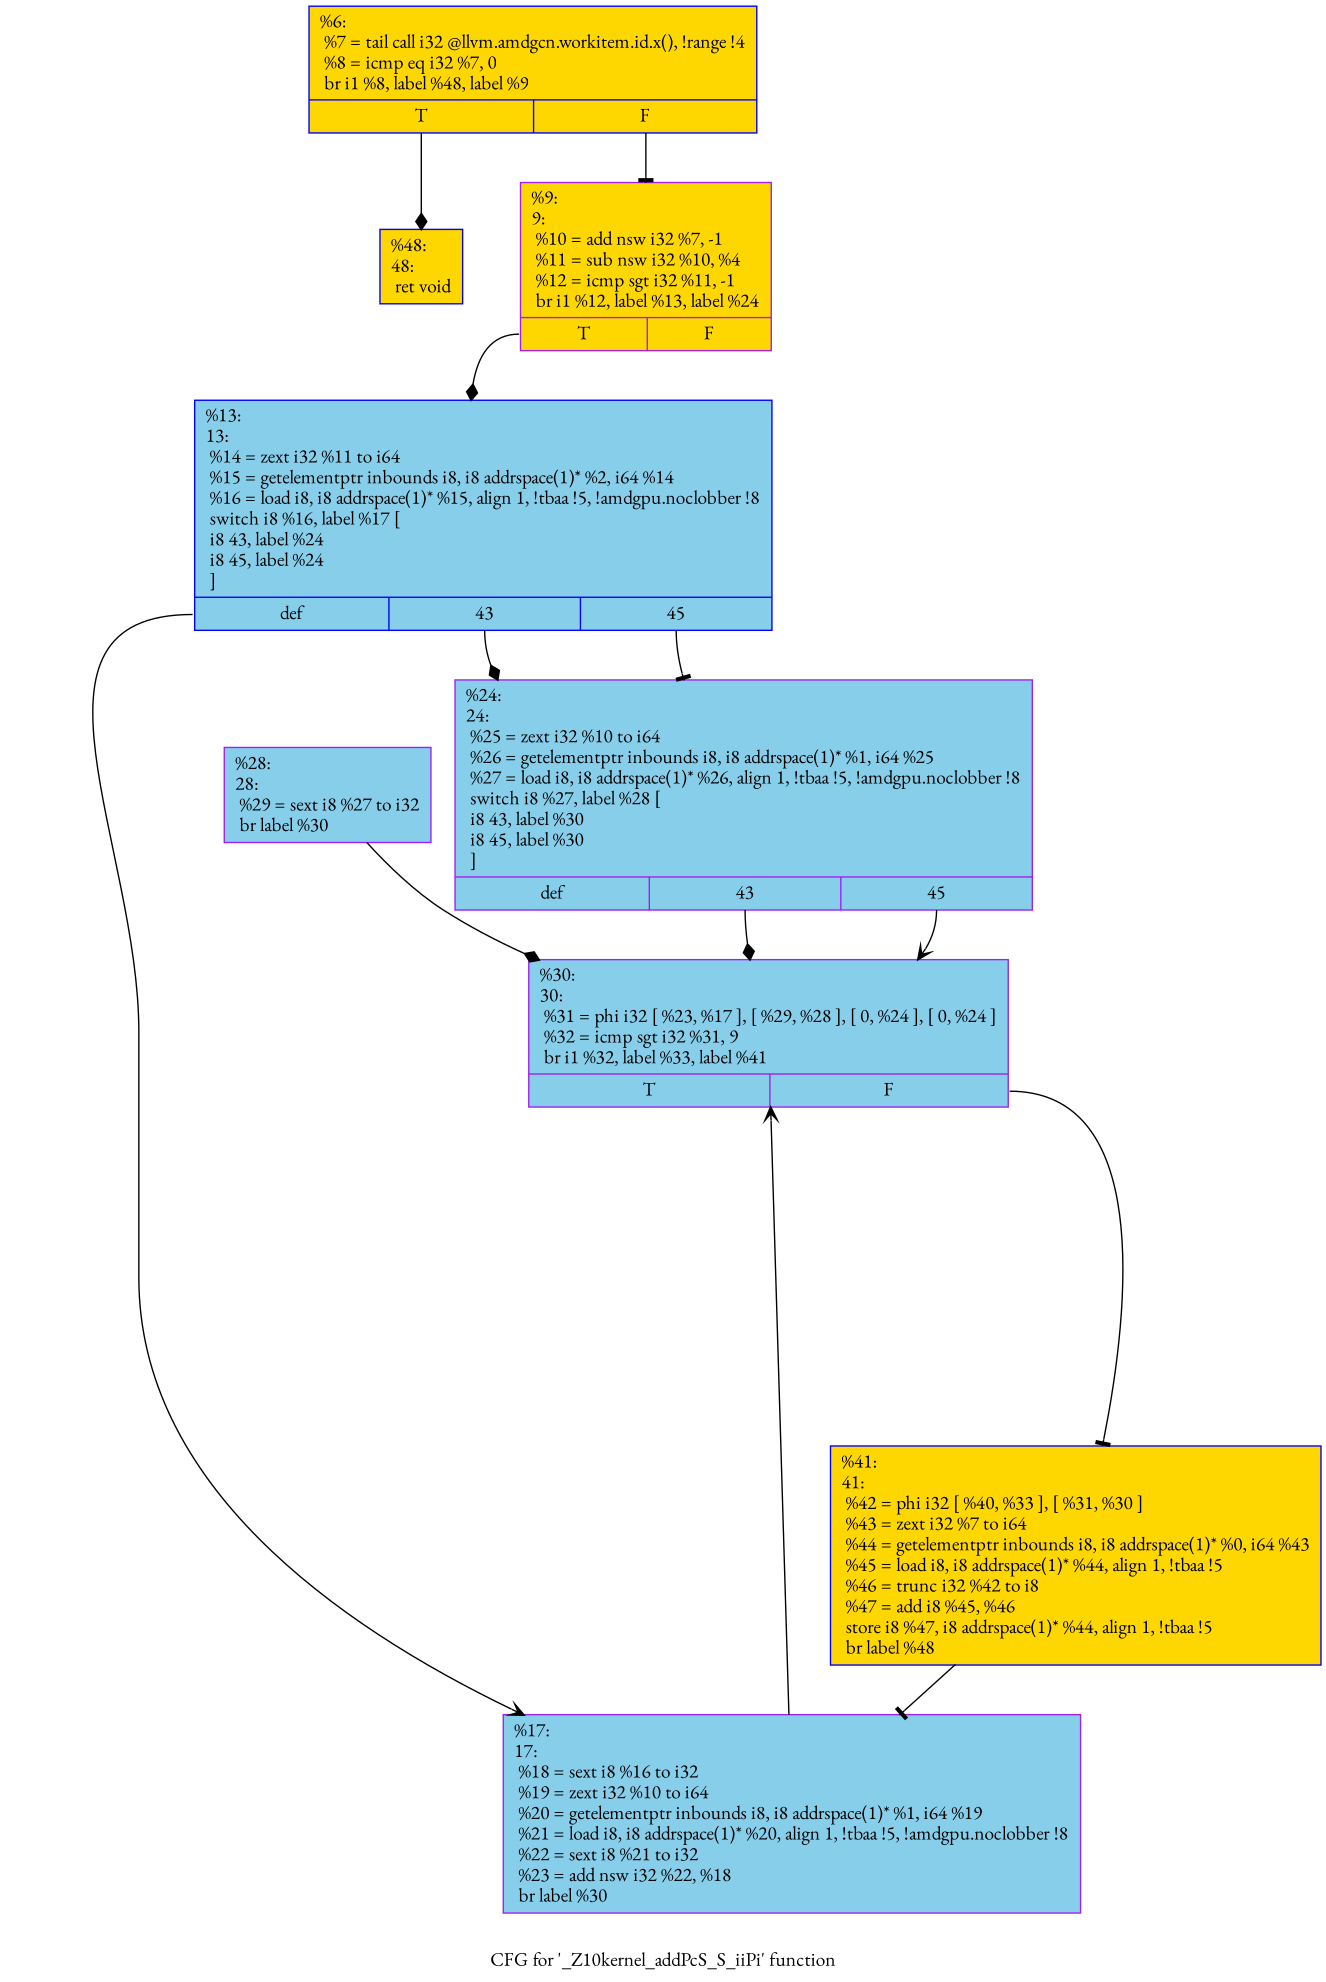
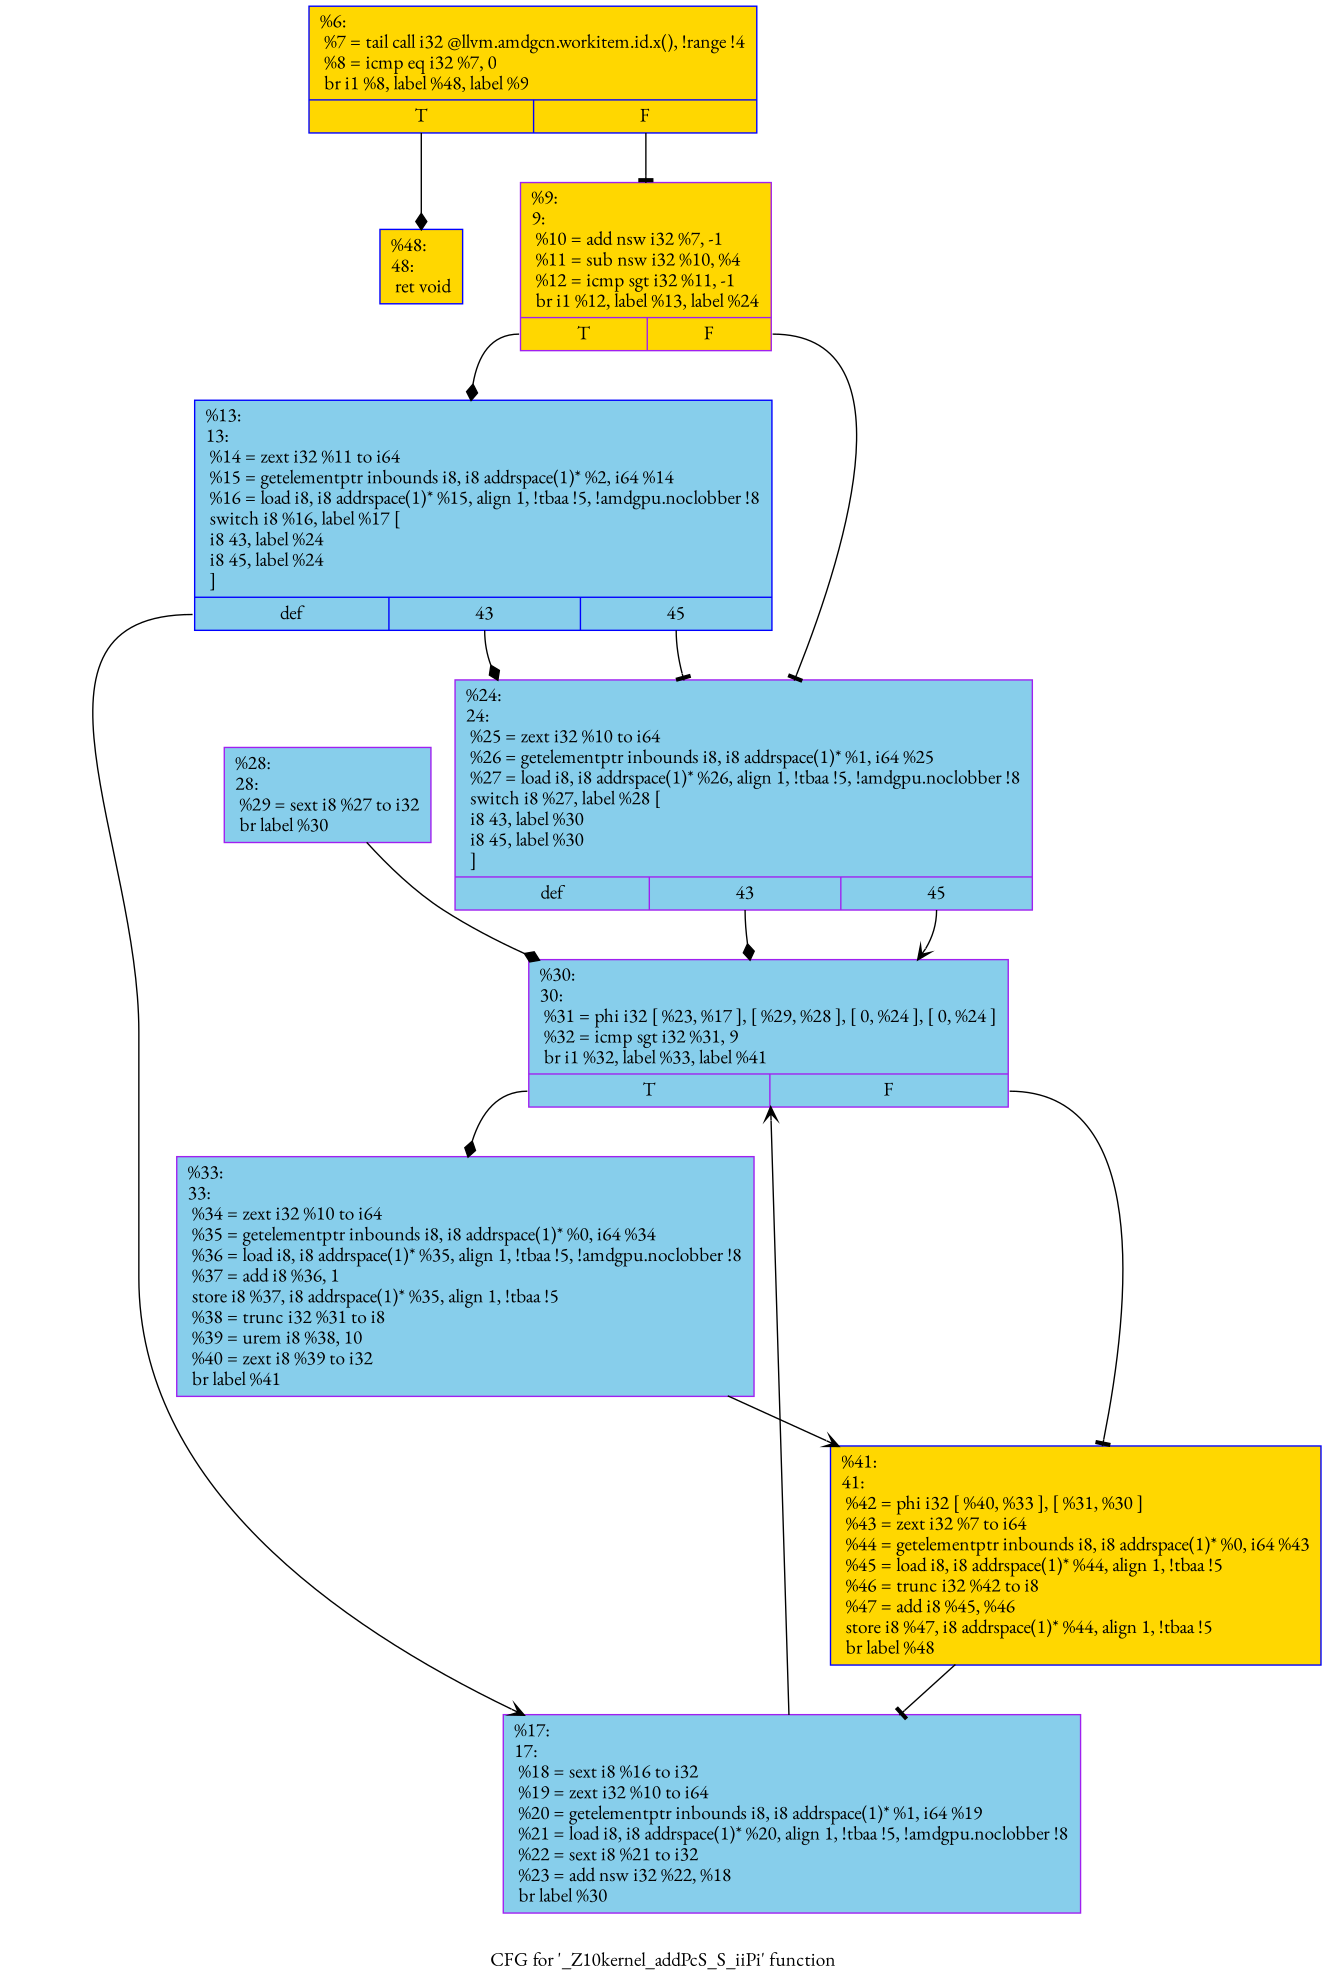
none -> (852, 484)
none -> (465, 1277)
